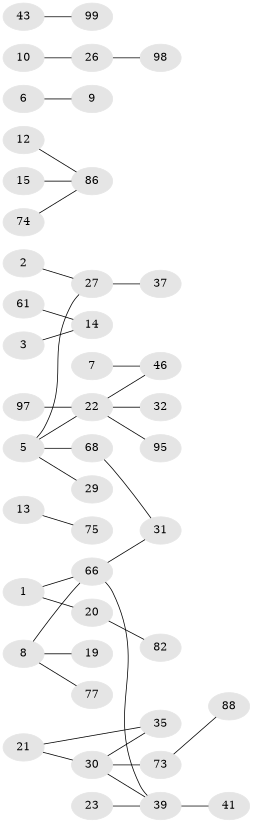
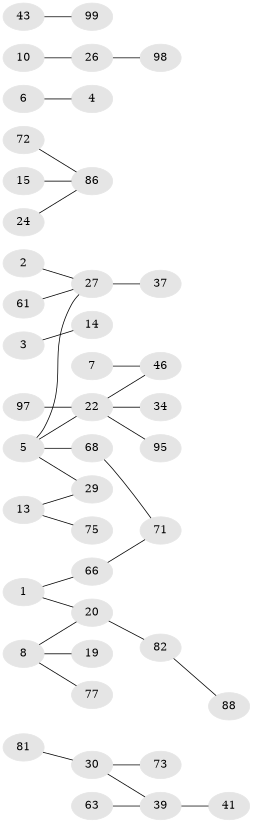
(92, 99) -> (92, 99)
(24, 140) -> (24, 140)
(24, 222) -> (24, 222)
(58, 315) -> (58, 294)
(161, 407) -> (161, 407)
none -> (58, 500)
(161, 530) -> (161, 530)
(56, 611) -> (58, 633)
(126, 689) -> none
(161, 724) -> none
(195, 736) -> (195, 677)
(24, 747) -> (24, 747)
(92, 806) -> (92, 806)
